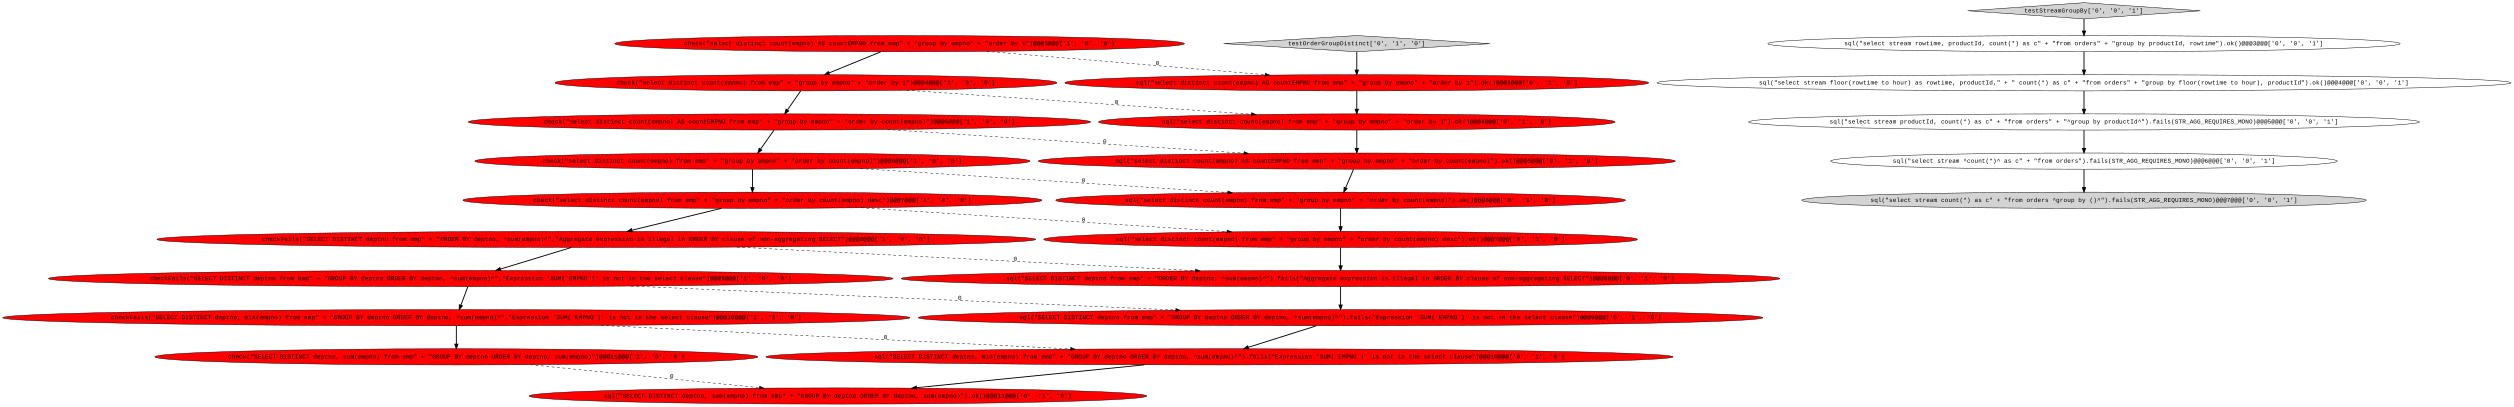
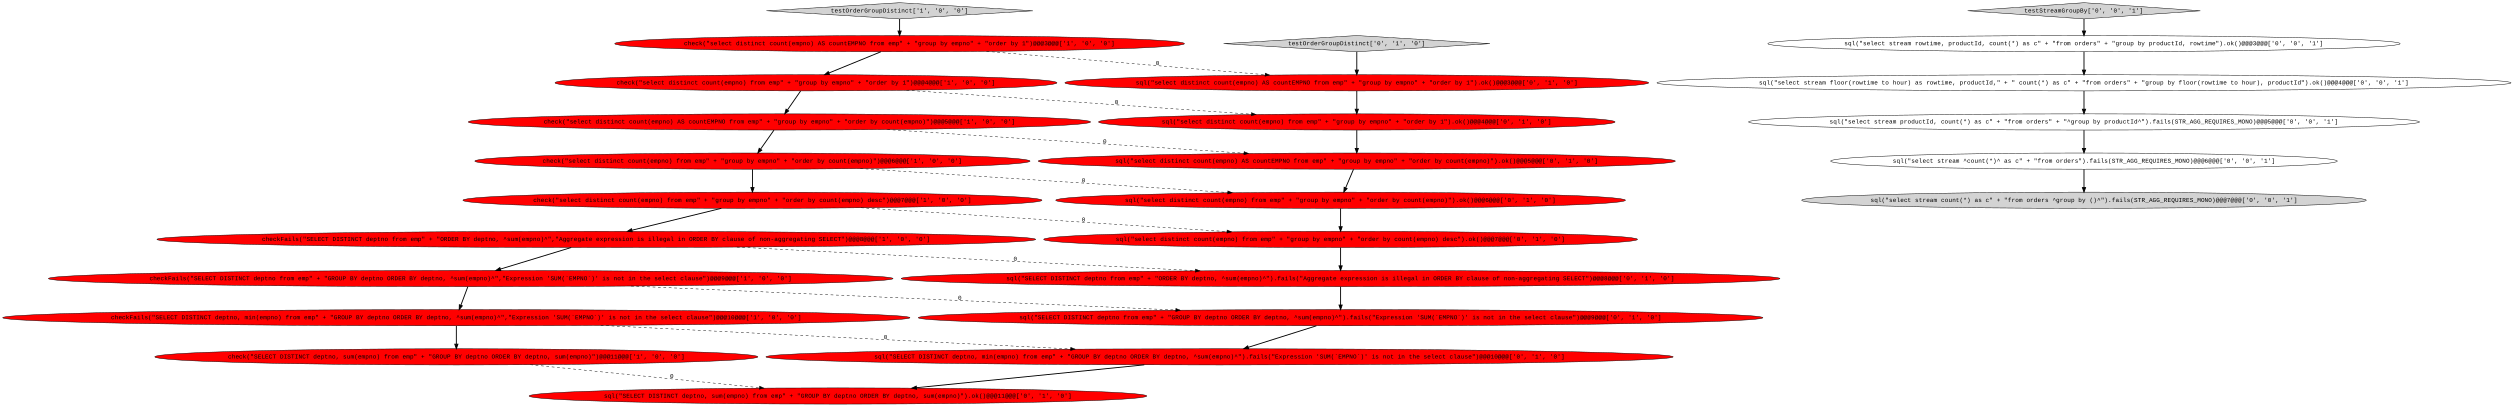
none -> (900, 11)
